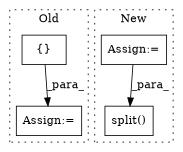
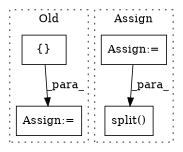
(134, 19) -> (134, 19)
